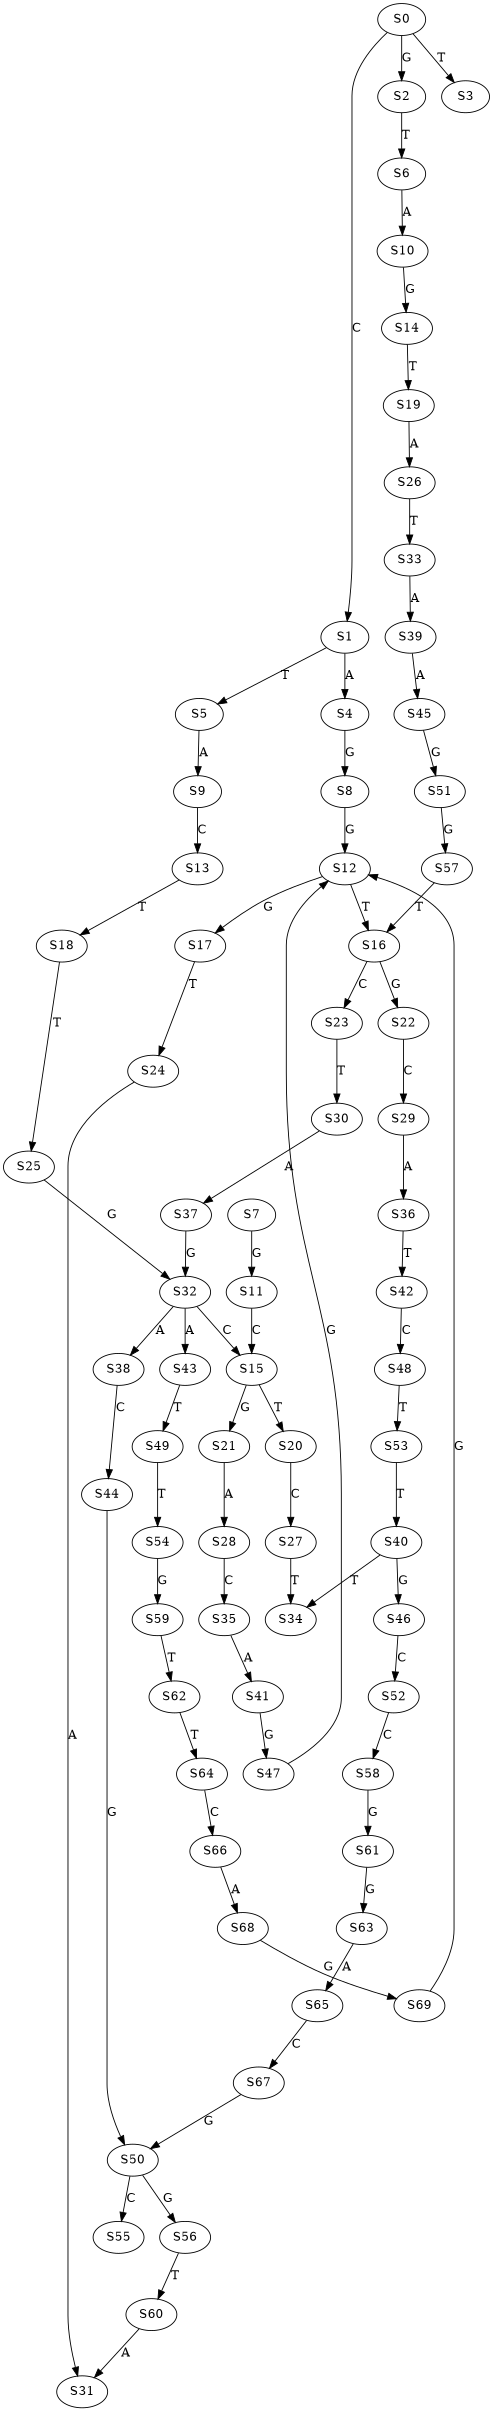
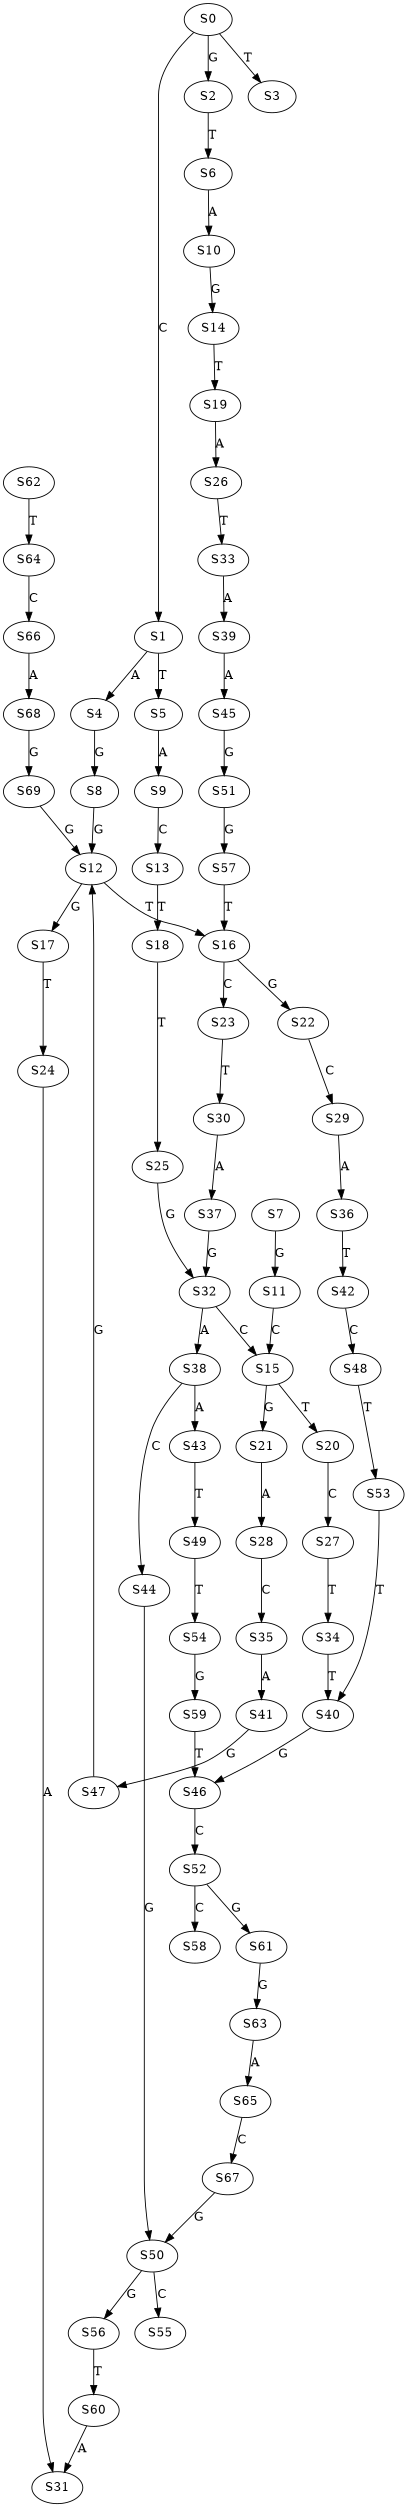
(185, 1326) -> (195, 1404)
(347, 1579) -> (328, 1672)
(165, 1654) -> (195, 1750)
(368, 1808) -> (225, 1905)
